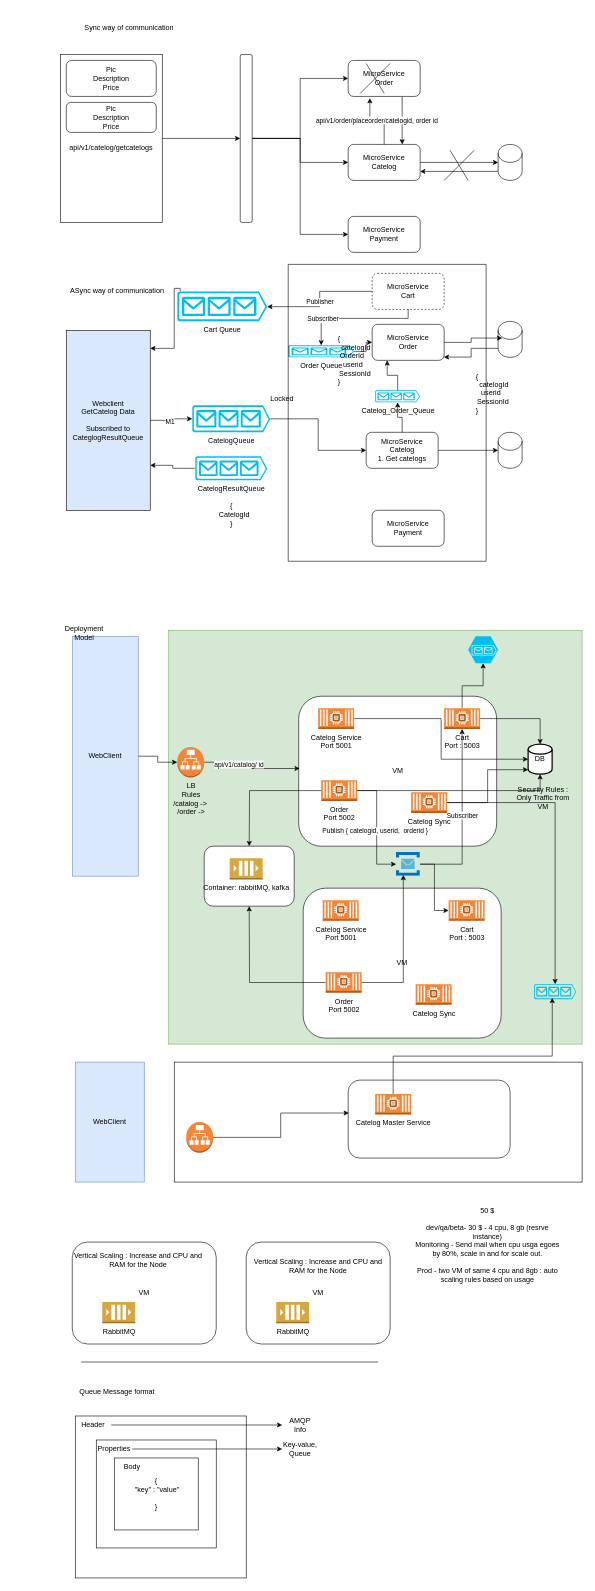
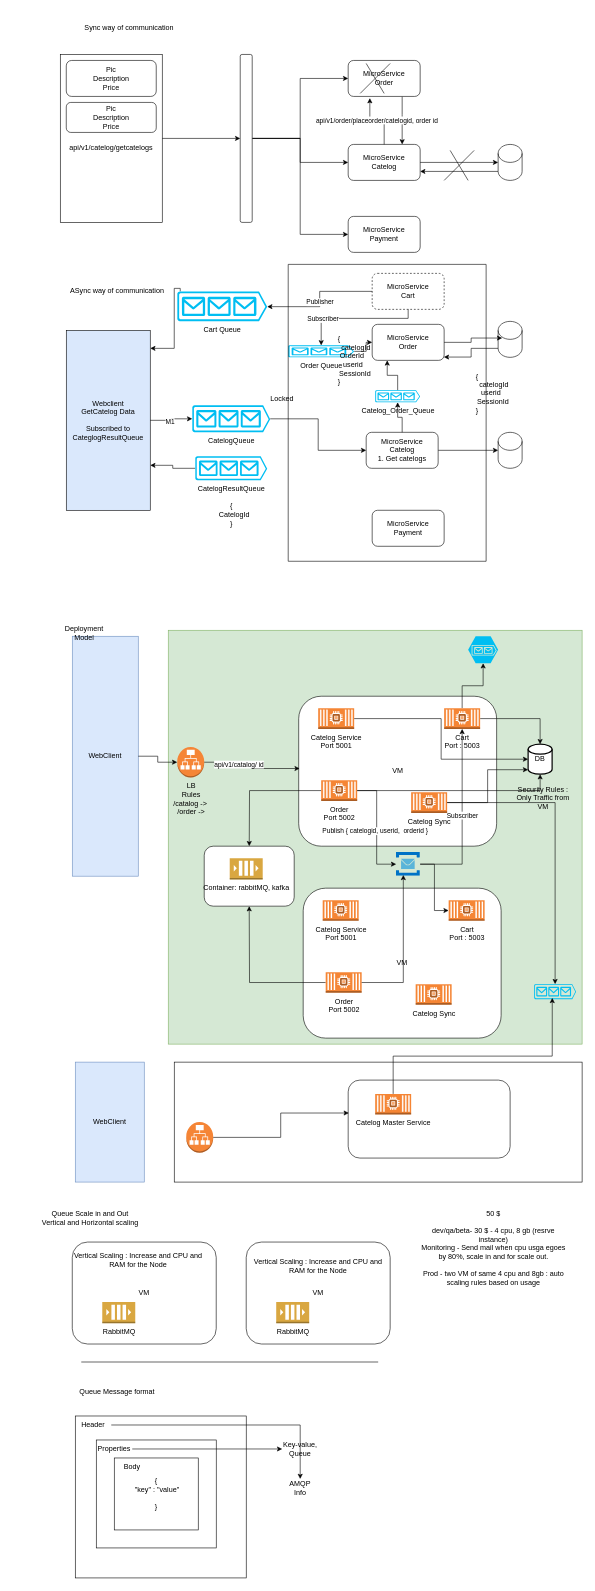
none -> (90, 1218)
(488, 1245) -> (494, 1248)
(300, 1425) -> (300, 1488)
